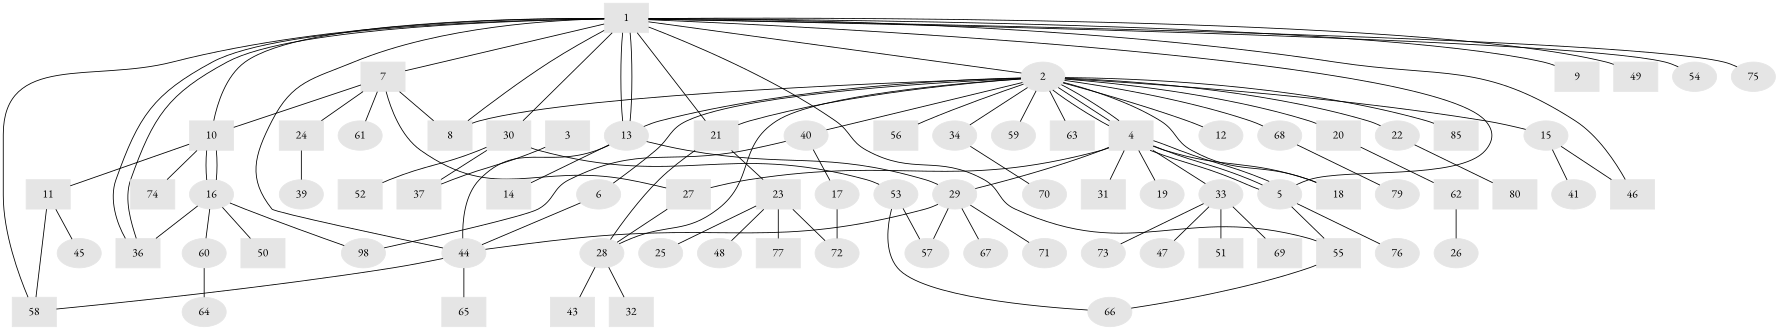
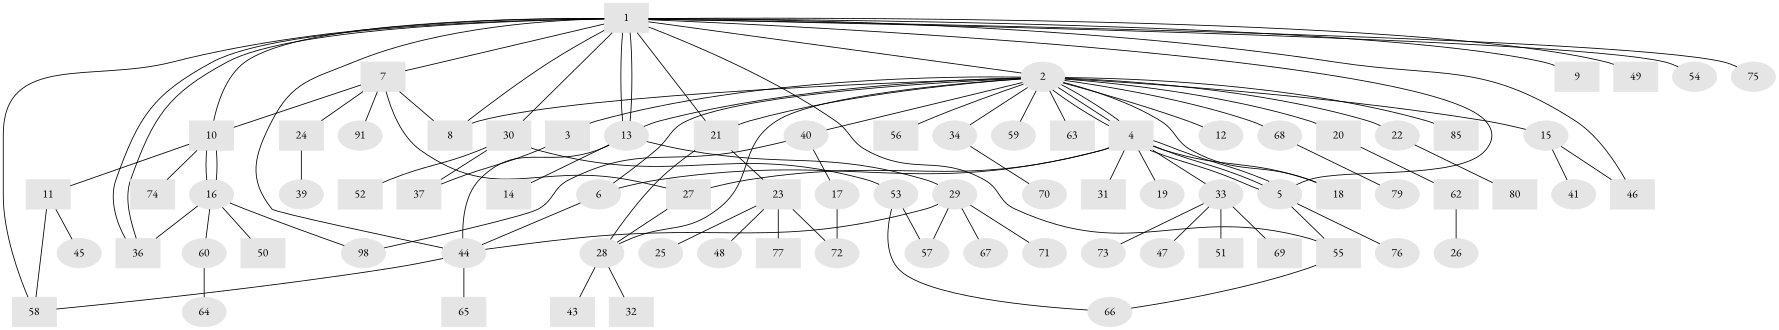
none -> (696, 100)
(360, 136) -> (360, 136)
(1043, 170) -> (778, 170)
